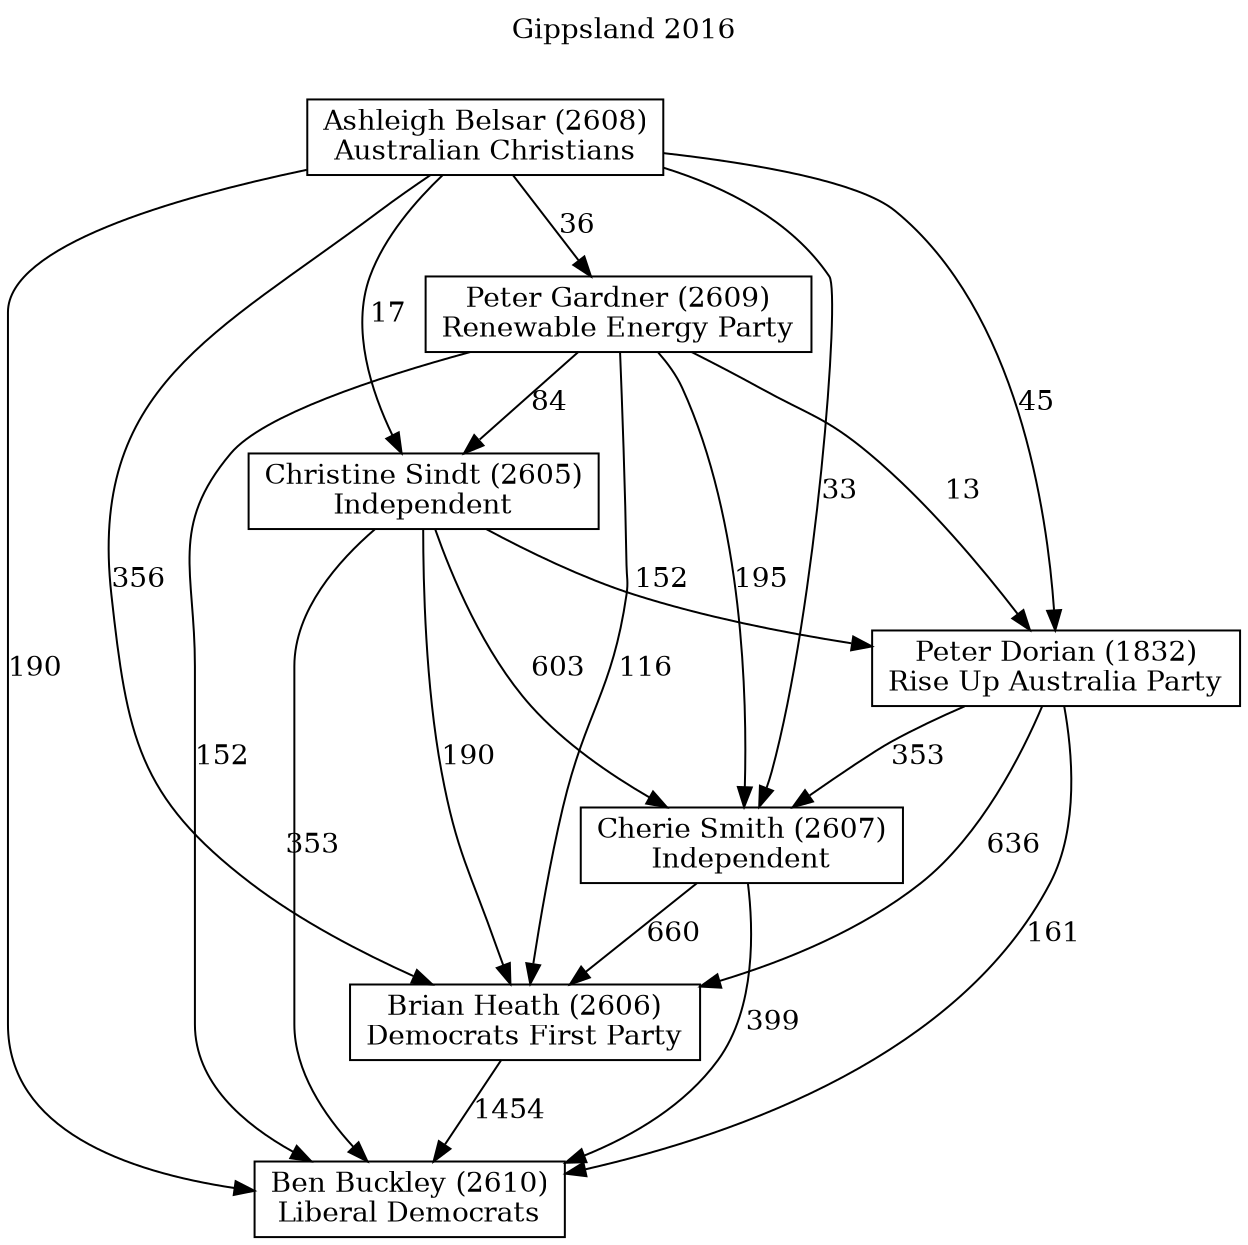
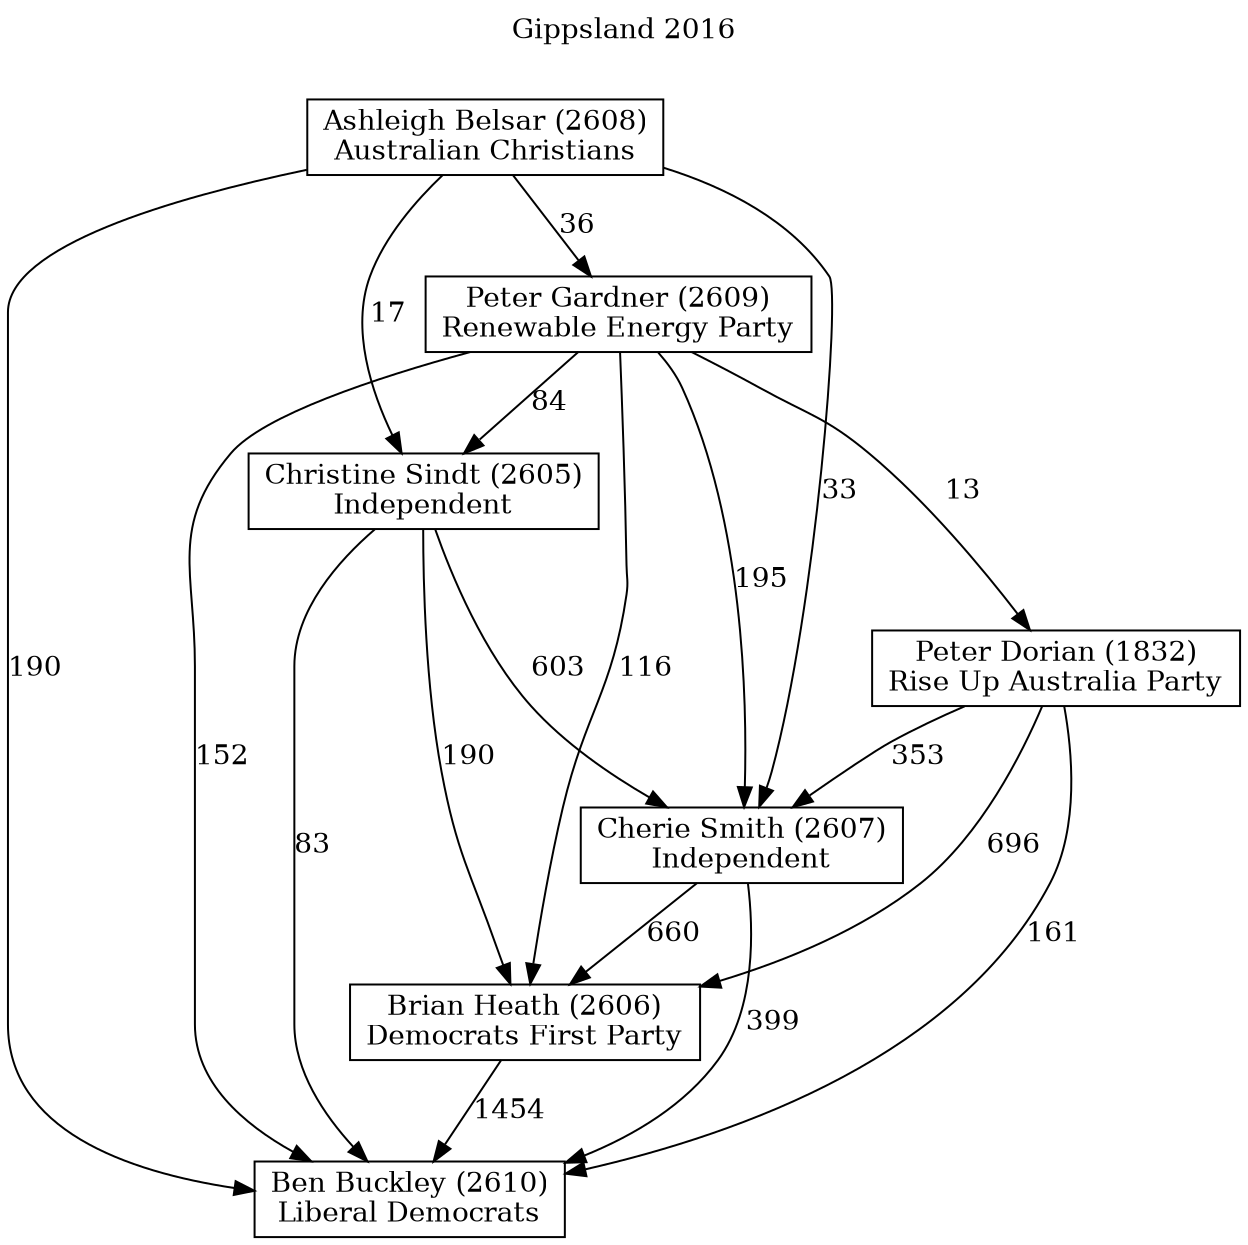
(960, 286) -> none
(111, 574) -> none
(663, 603) -> none
(313, 845) -> (313, 845)
(1014, 845) -> (1014, 845)
